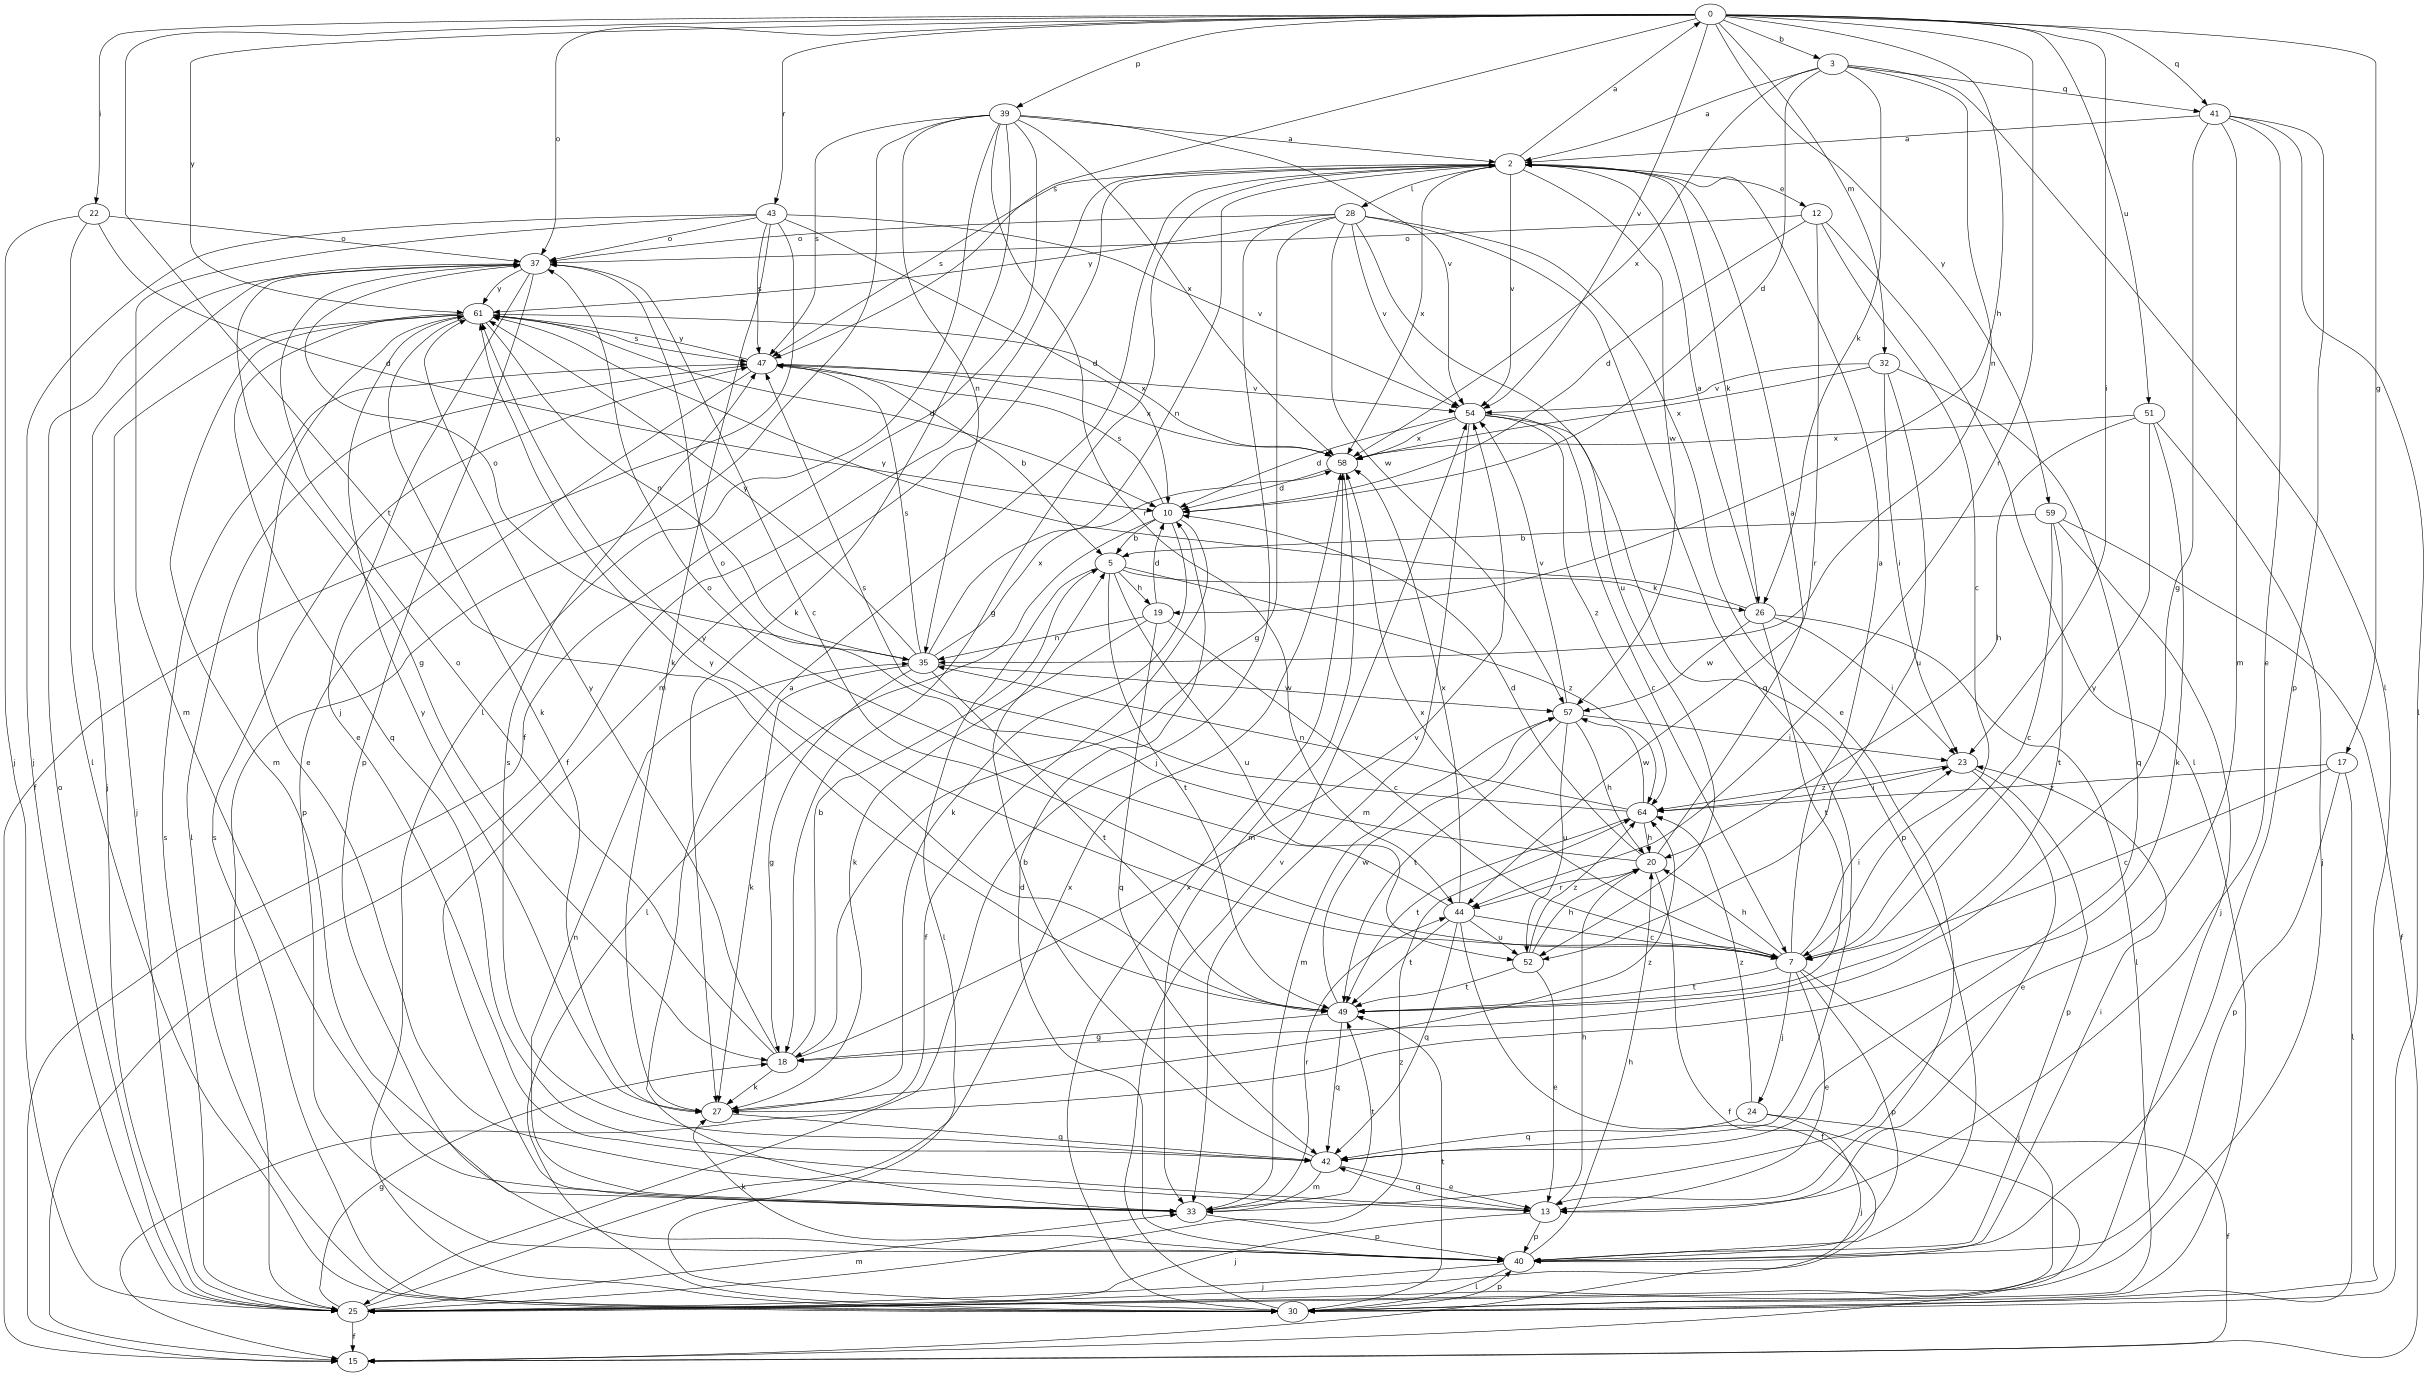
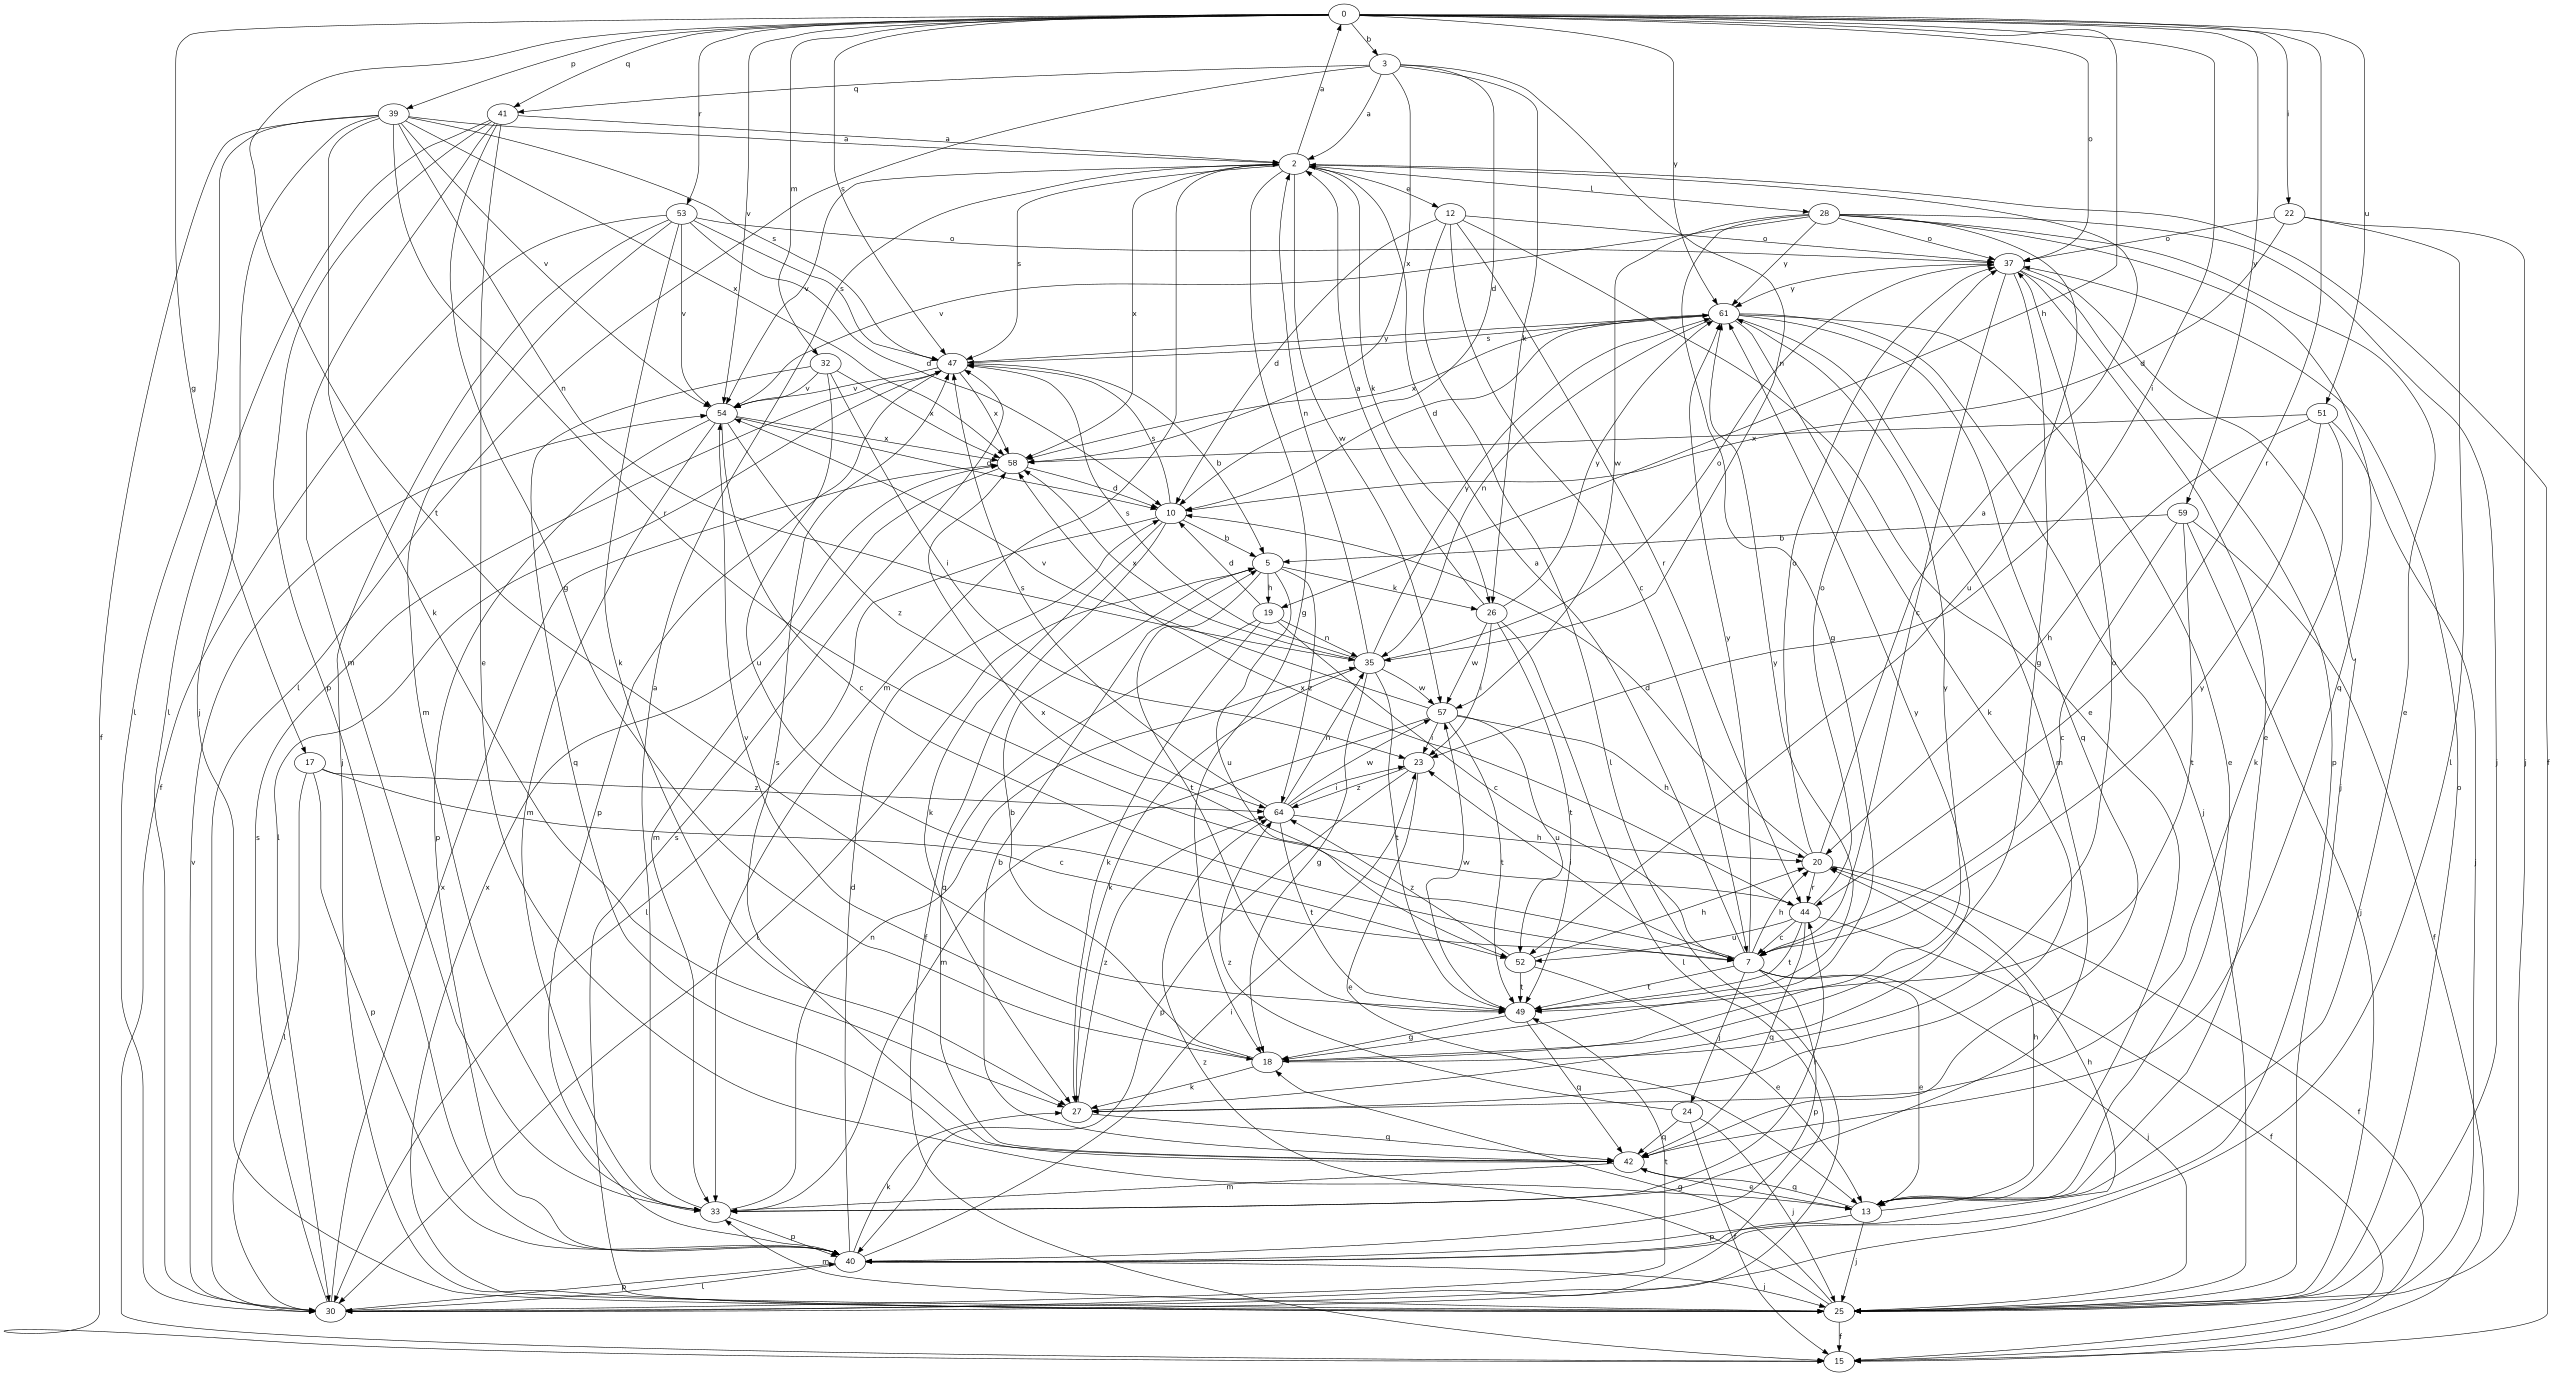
(772, 214) -> (682, 214)
none -> (2043, 674)
(1357, 1180) -> none
